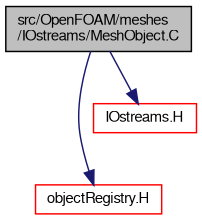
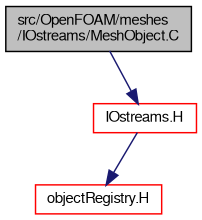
(79, 111) -> (125, 153)
